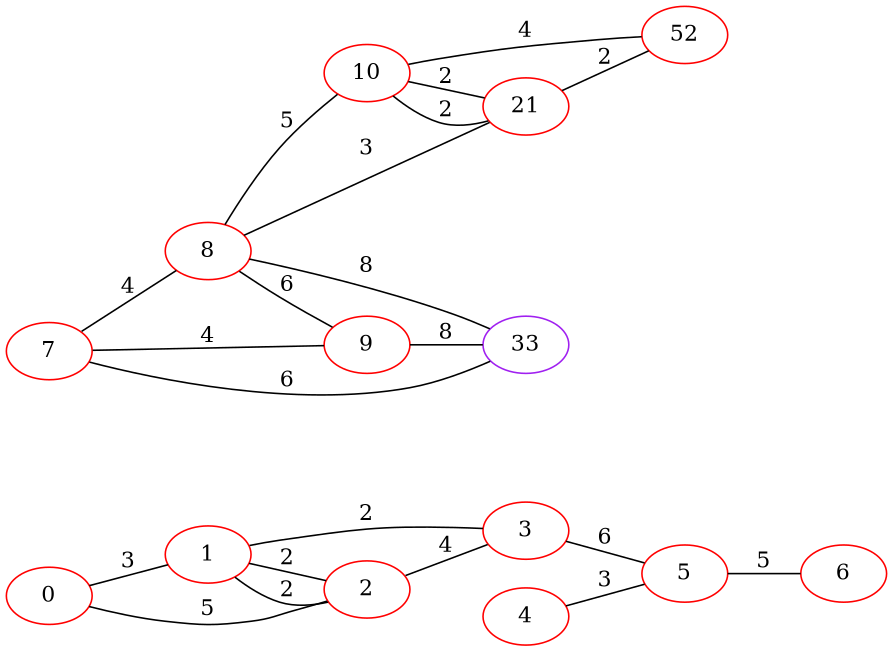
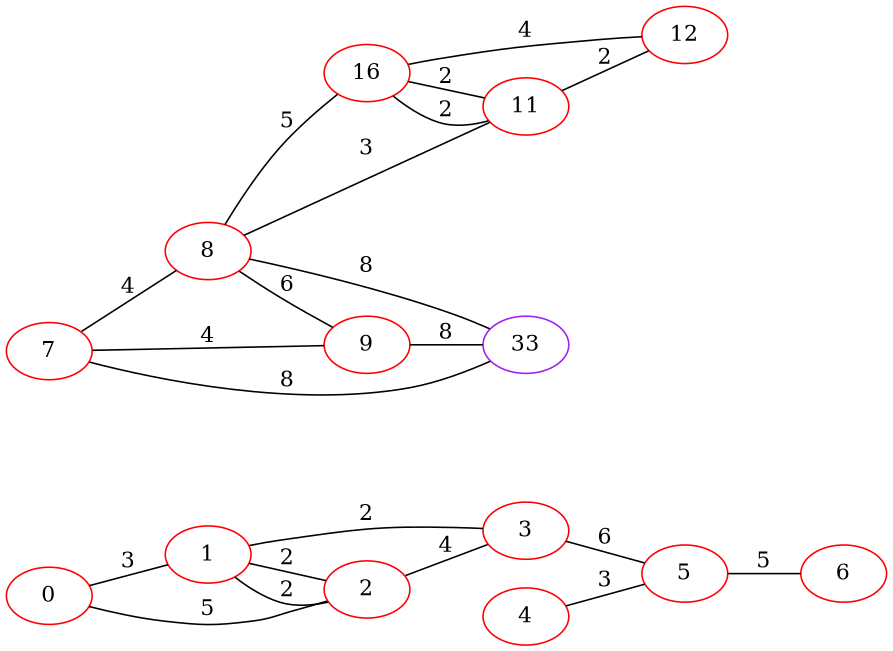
(685, 35) -> (685, 35)
(367, 73) -> (367, 73)
(526, 106) -> (526, 106)
(288, 381) -> (288, 381)
